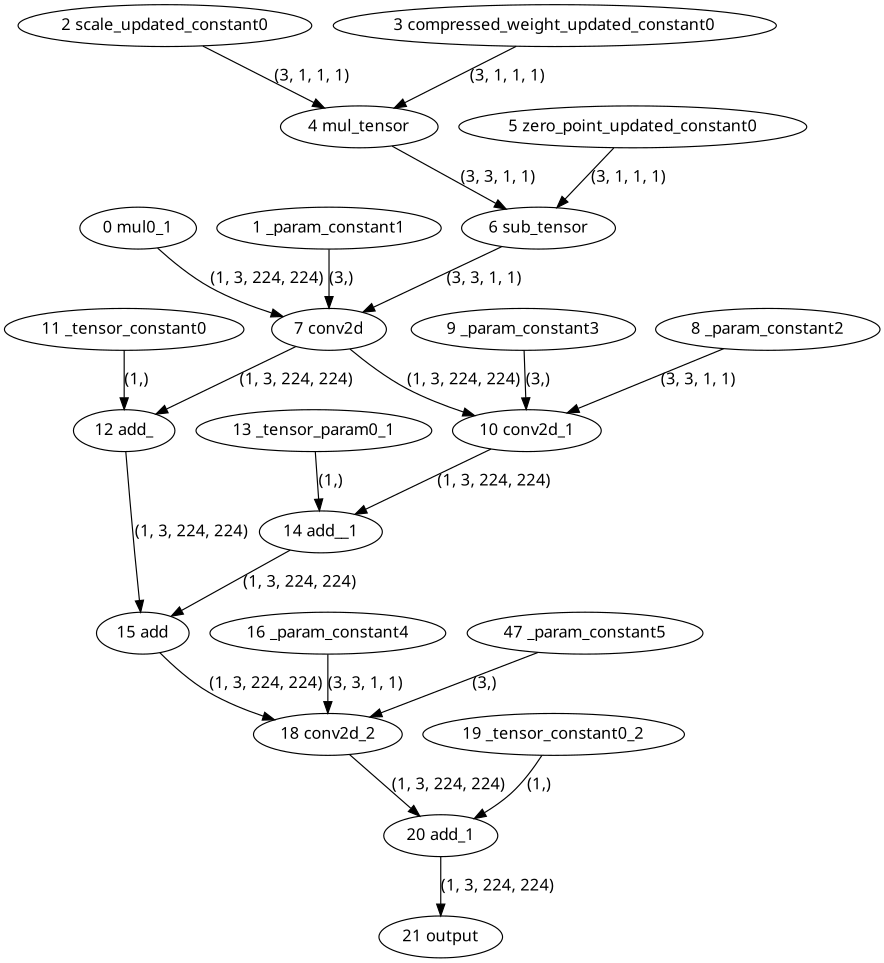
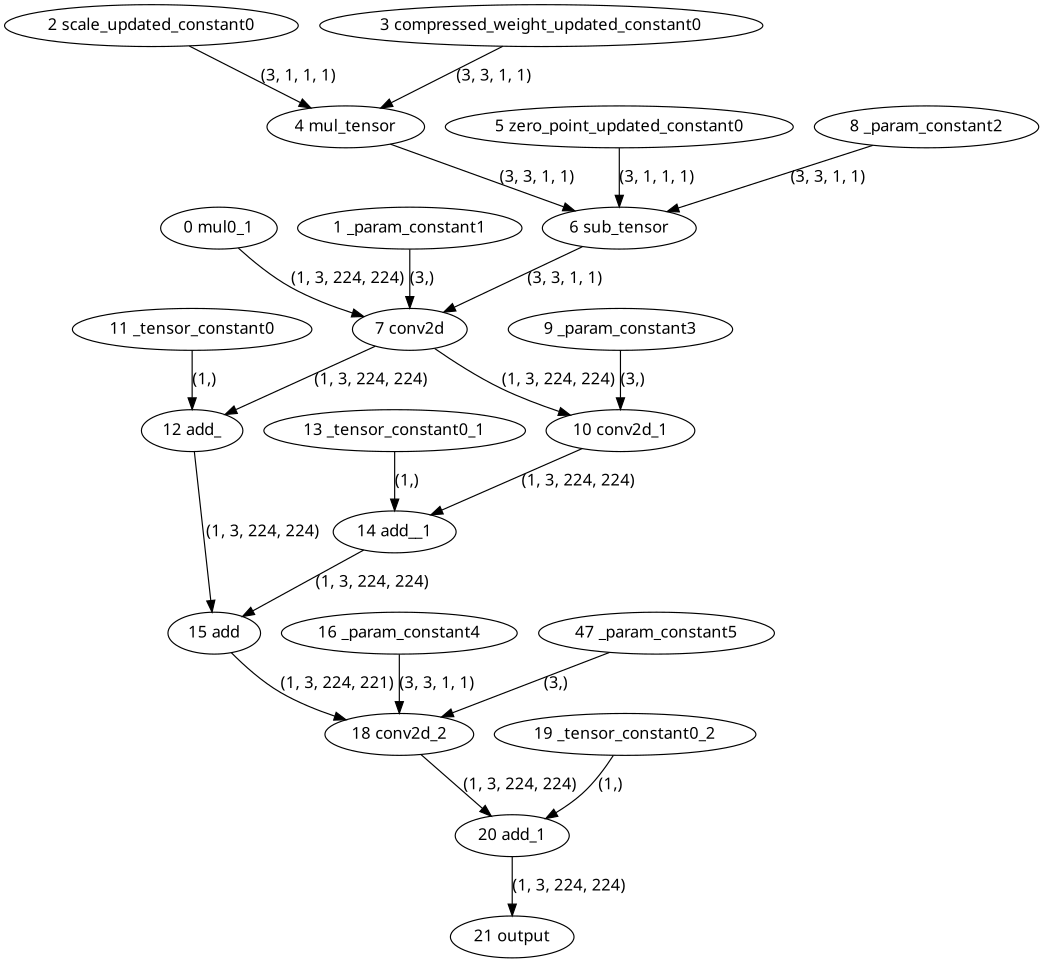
(508, 76) -> (494, 76)
(651, 379) -> (775, 177)
(314, 431) -> (395, 431)
(266, 684) -> (338, 684)
